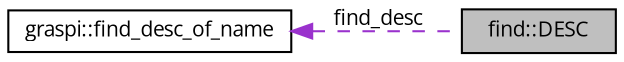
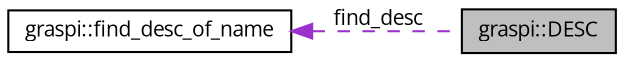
(539, 31) -> (539, 31)
